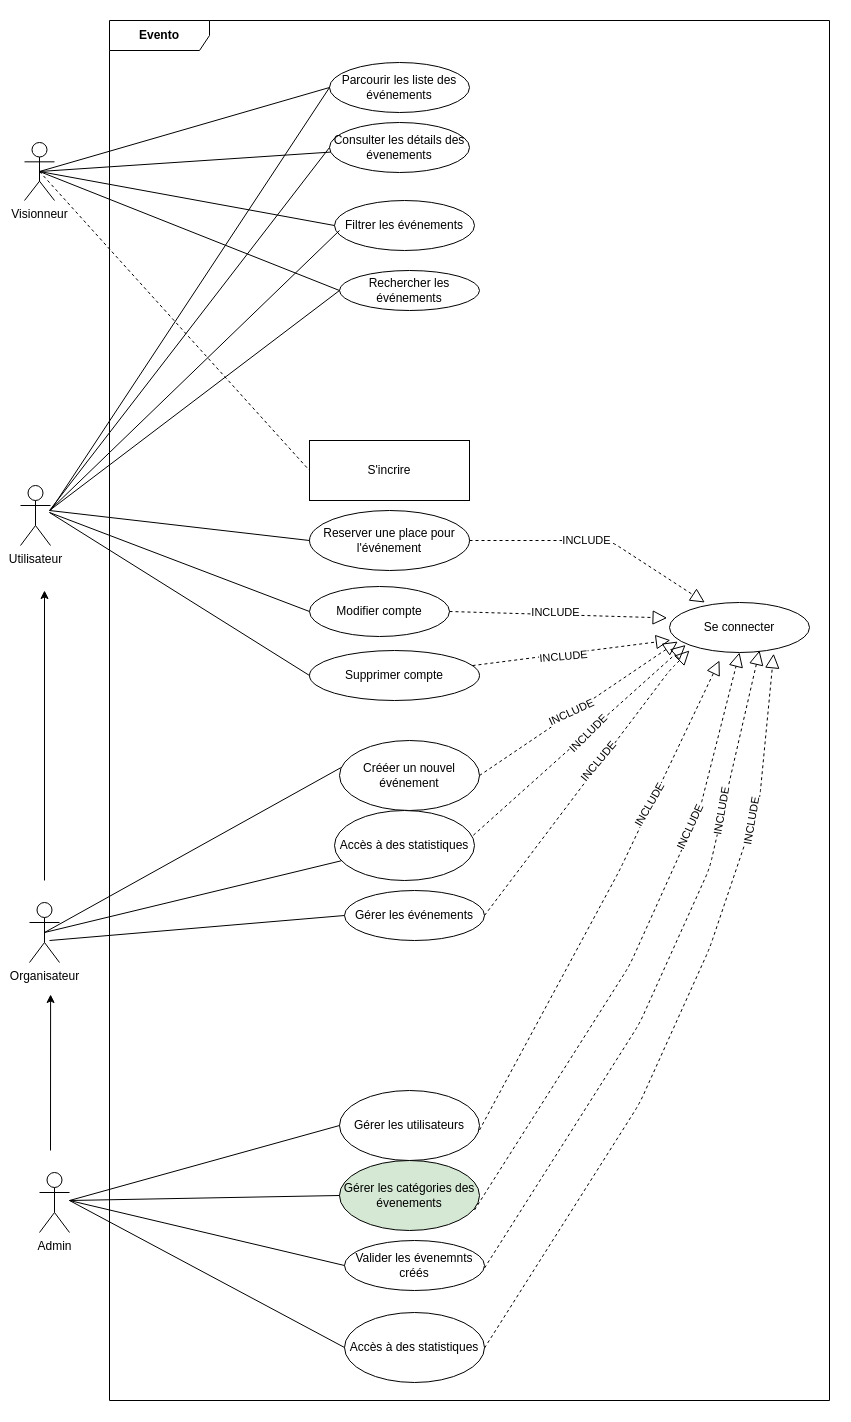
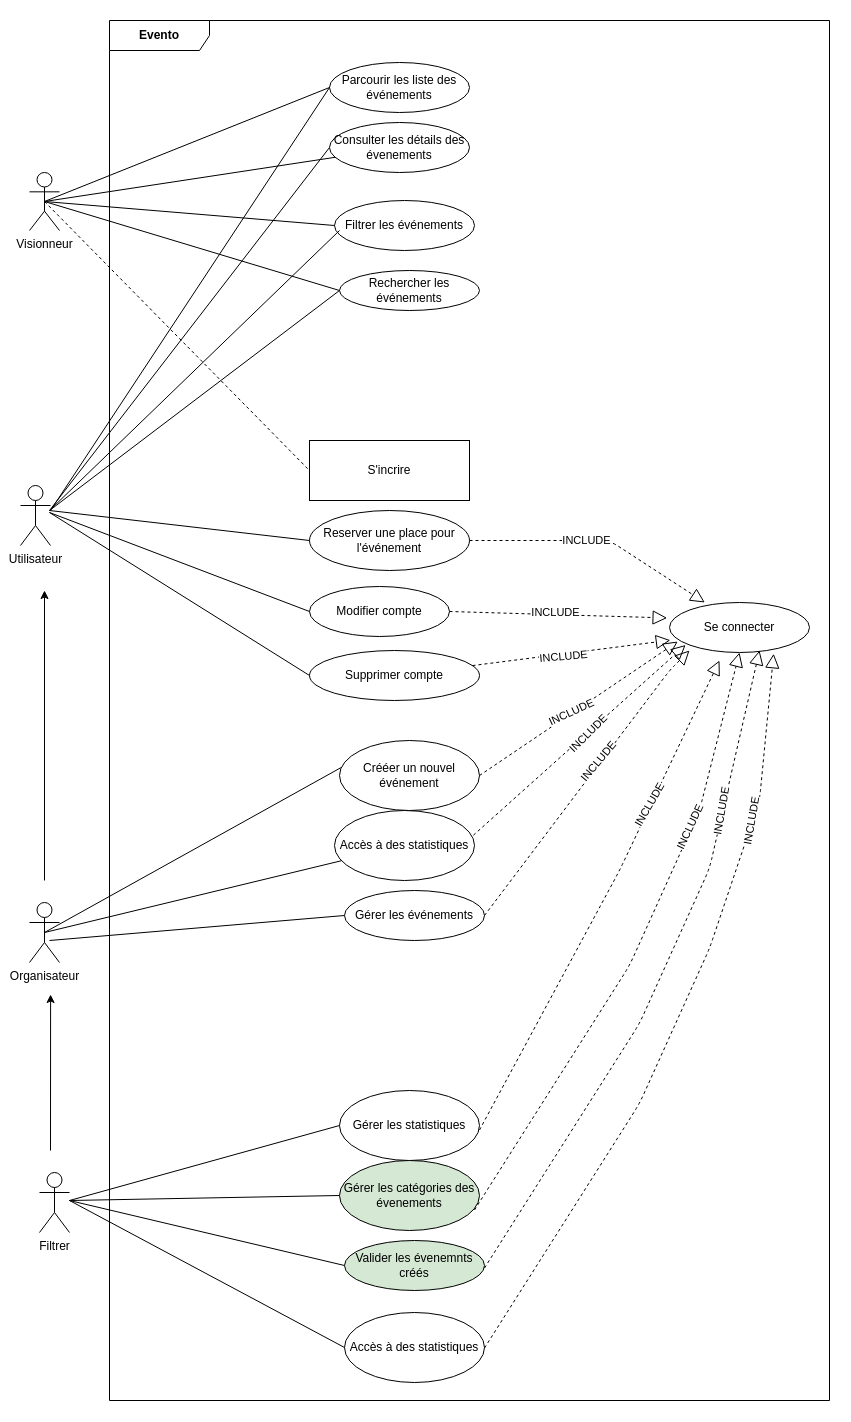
(40, 172) -> (45, 202)
(410, 1126) -> (410, 1126)
(55, 1247) -> (55, 1247)
(415, 1266) -> (415, 1266)
